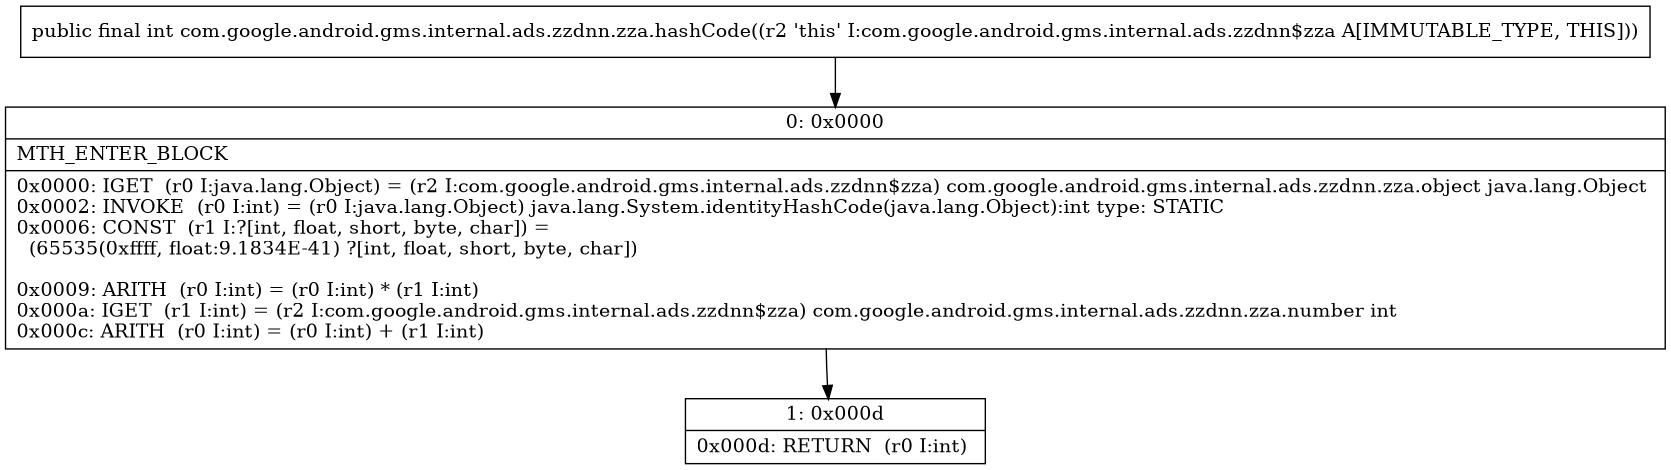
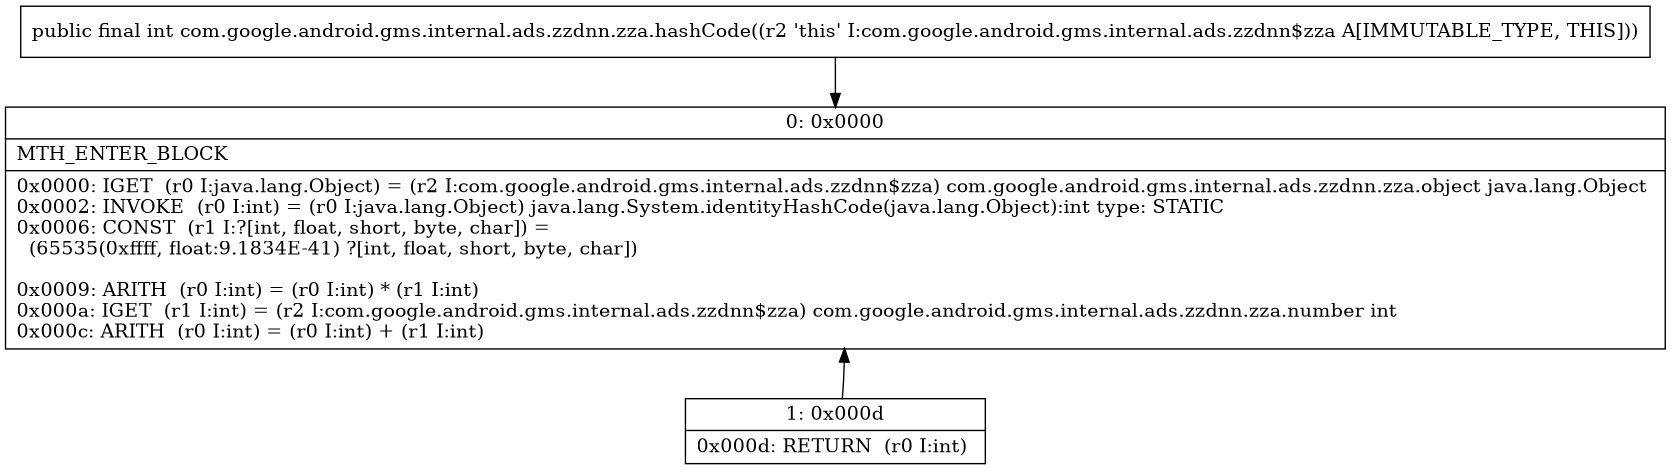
(827, 367) -> (844, 381)
